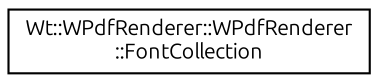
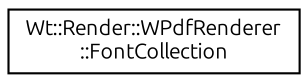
(189, 41) -> (154, 41)
